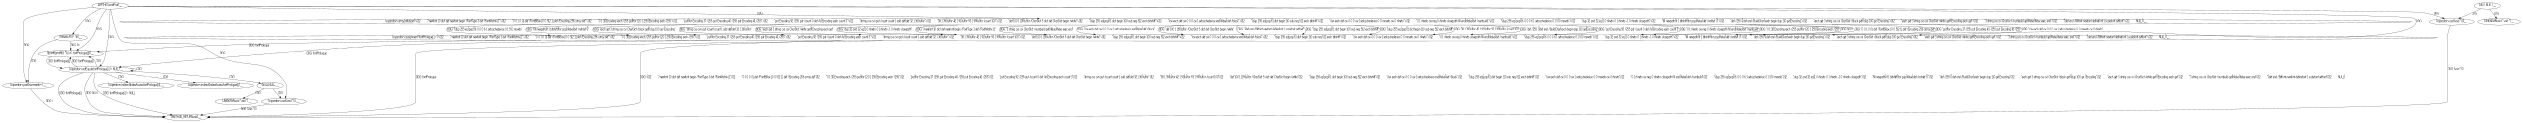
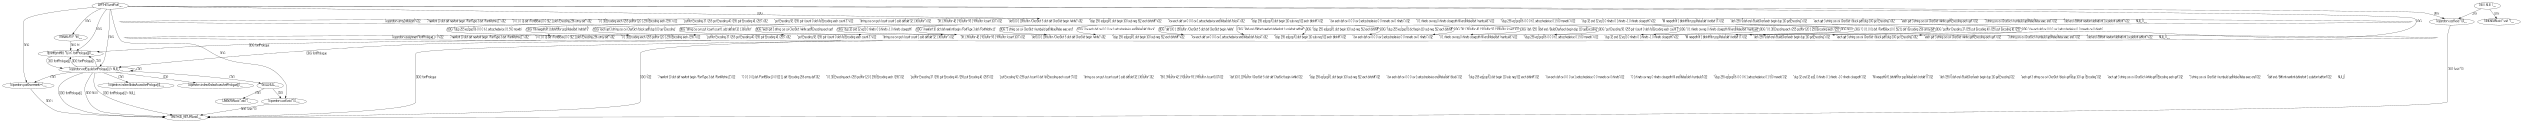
(34, 54) -> (53, 75)
